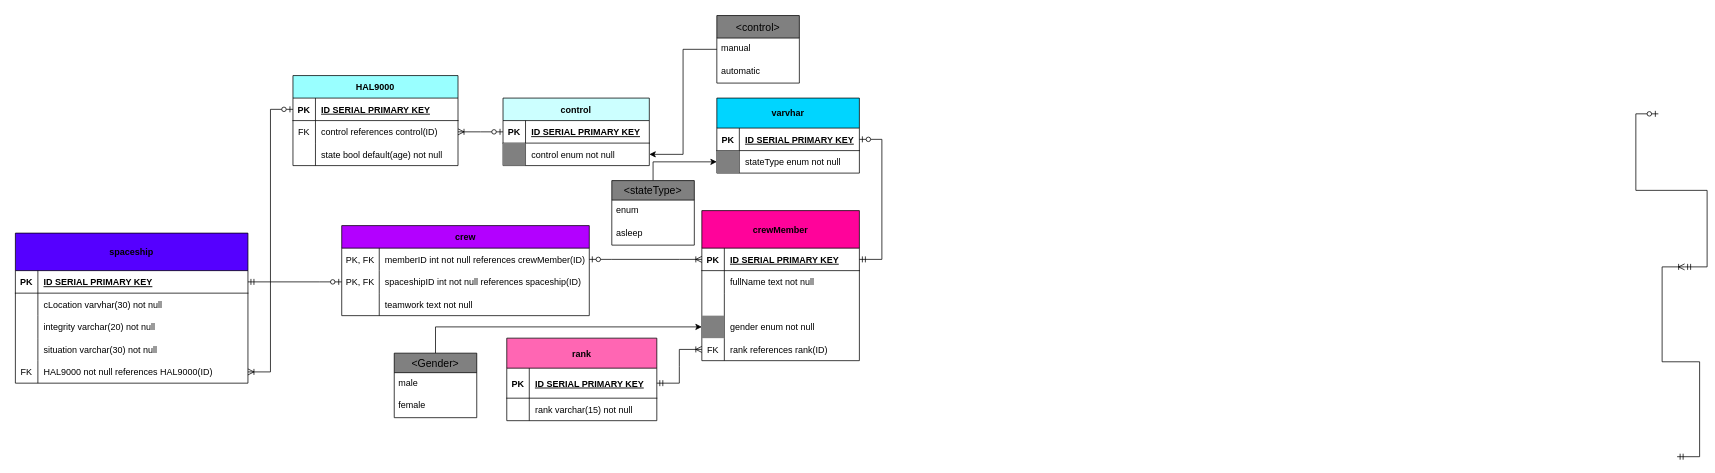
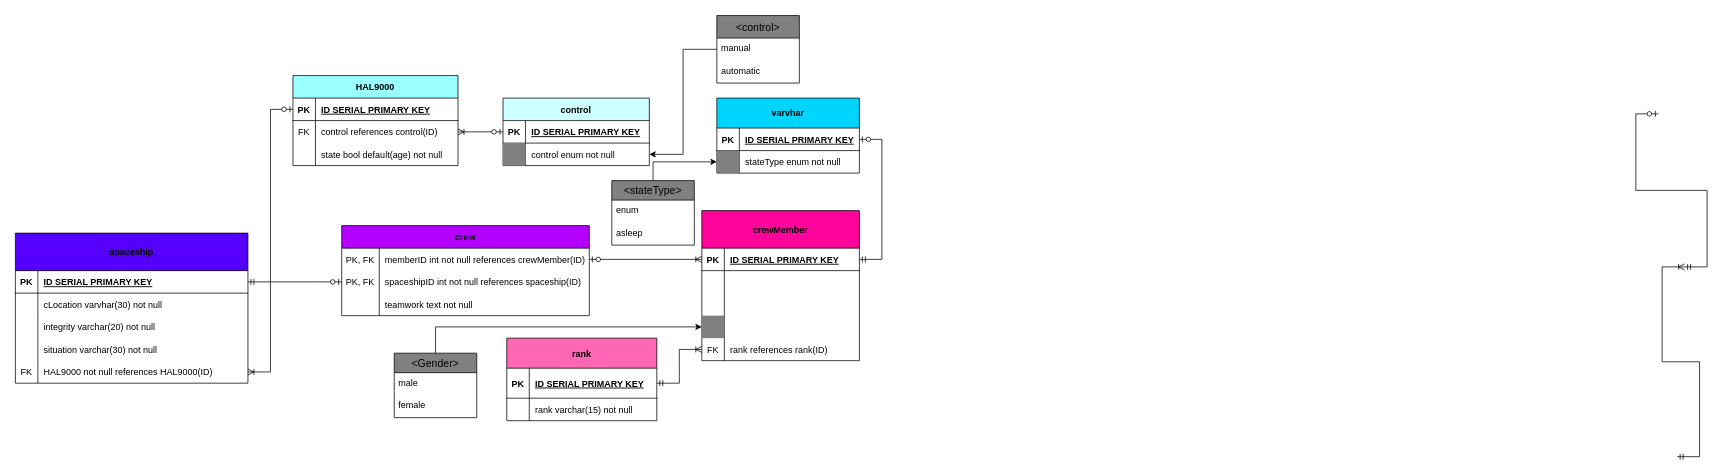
(792, 282) -> none
(792, 327) -> none
